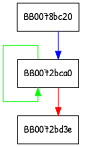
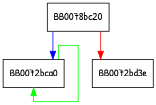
(58, 98) -> (101, 41)
